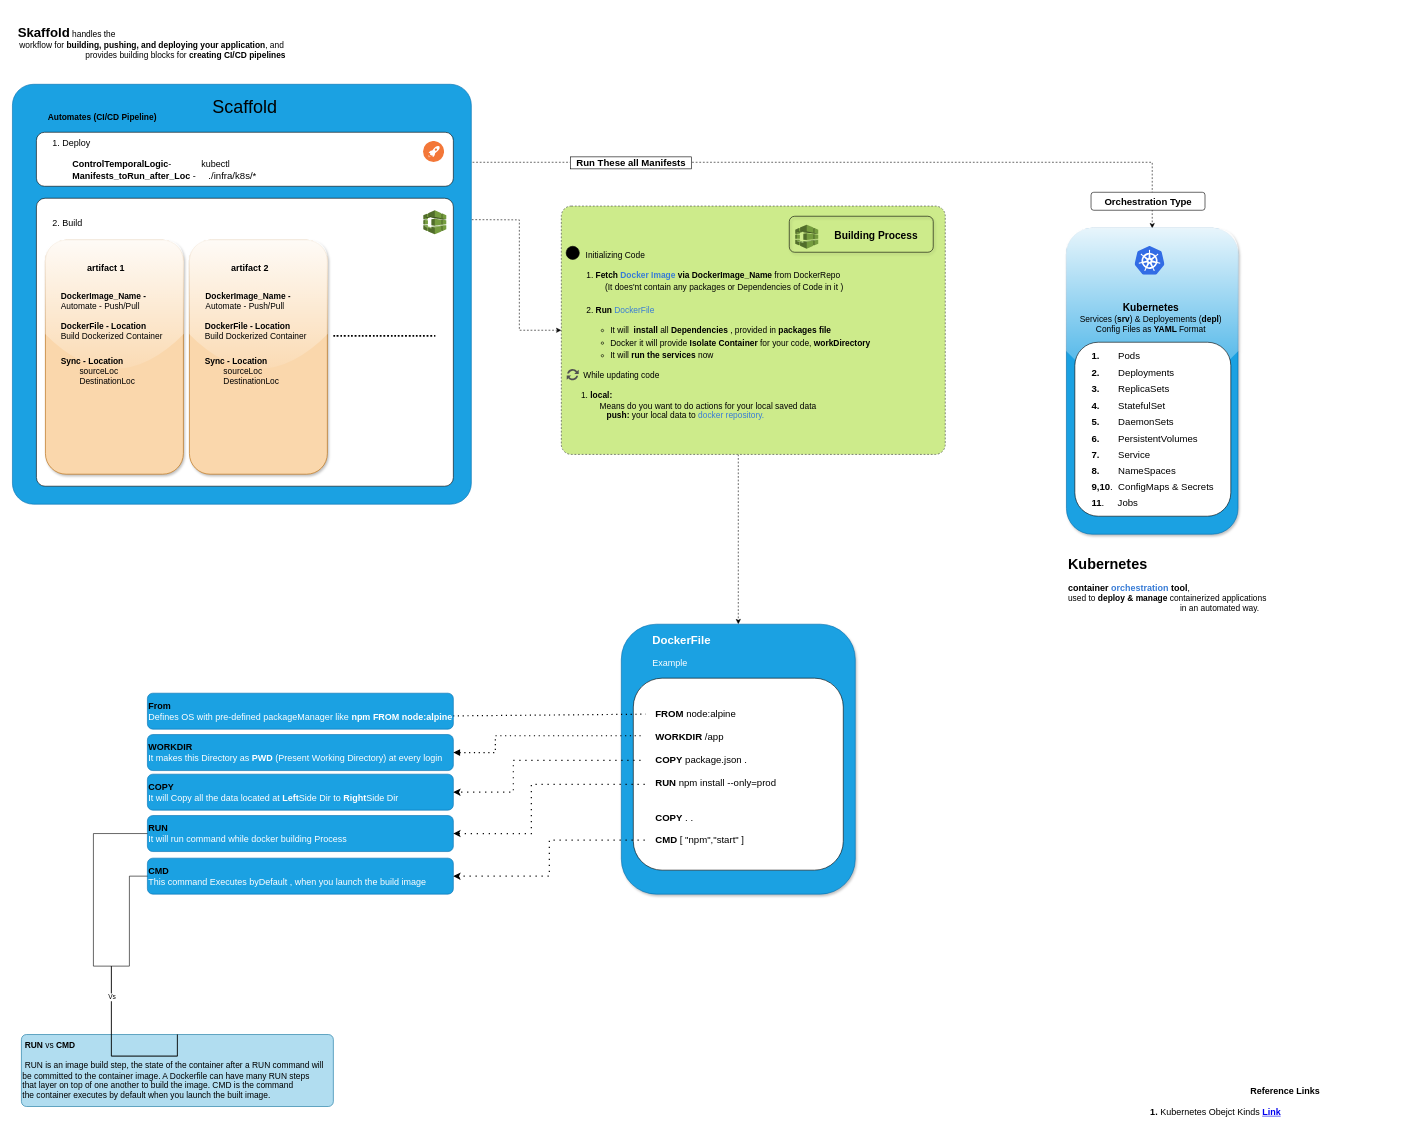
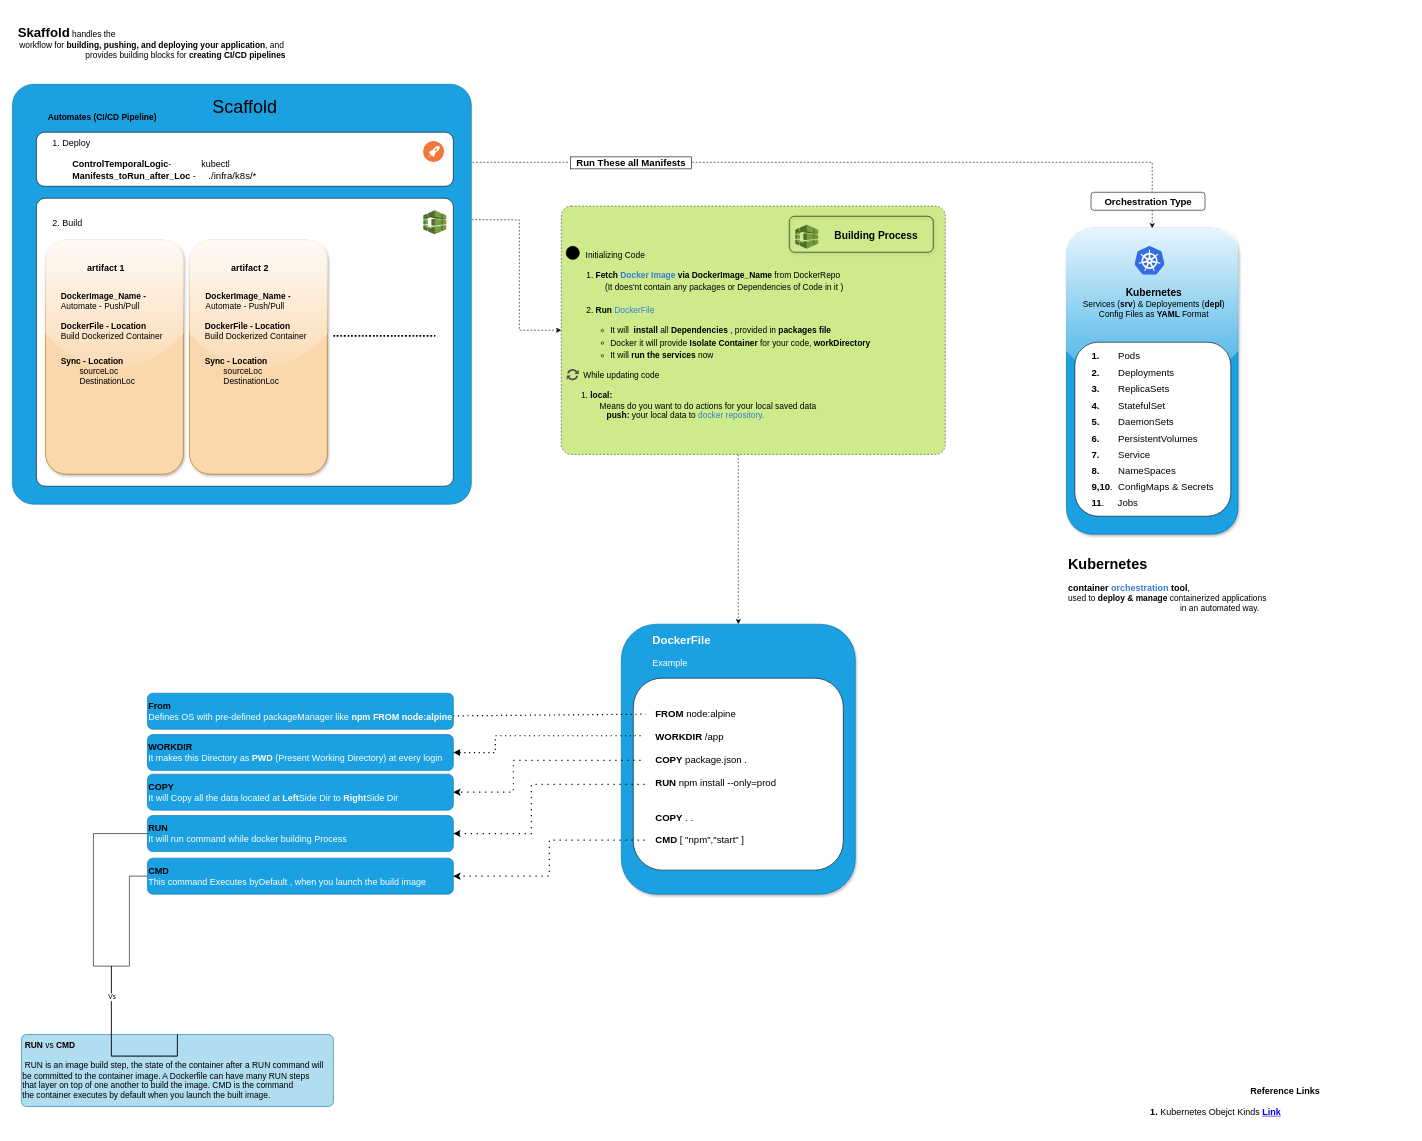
(1151, 318) -> (1154, 303)
